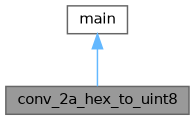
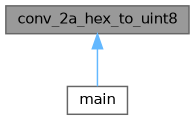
(97, 68) -> (97, 68)
